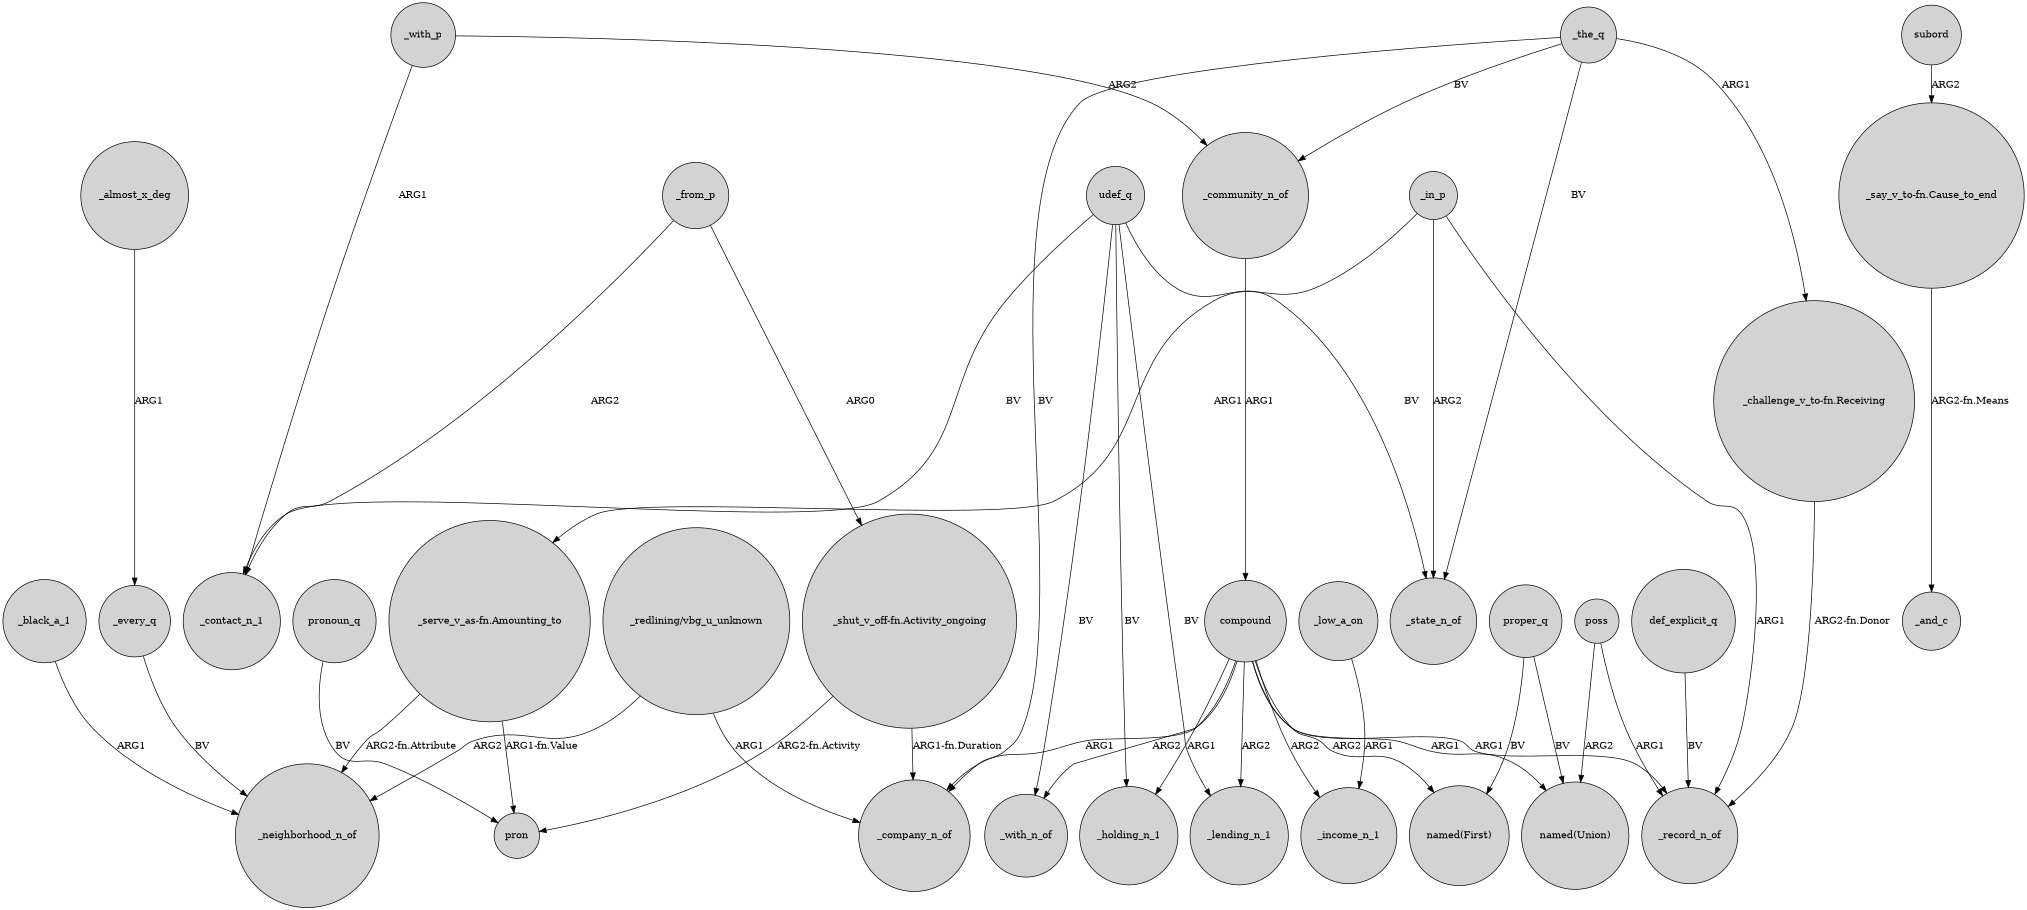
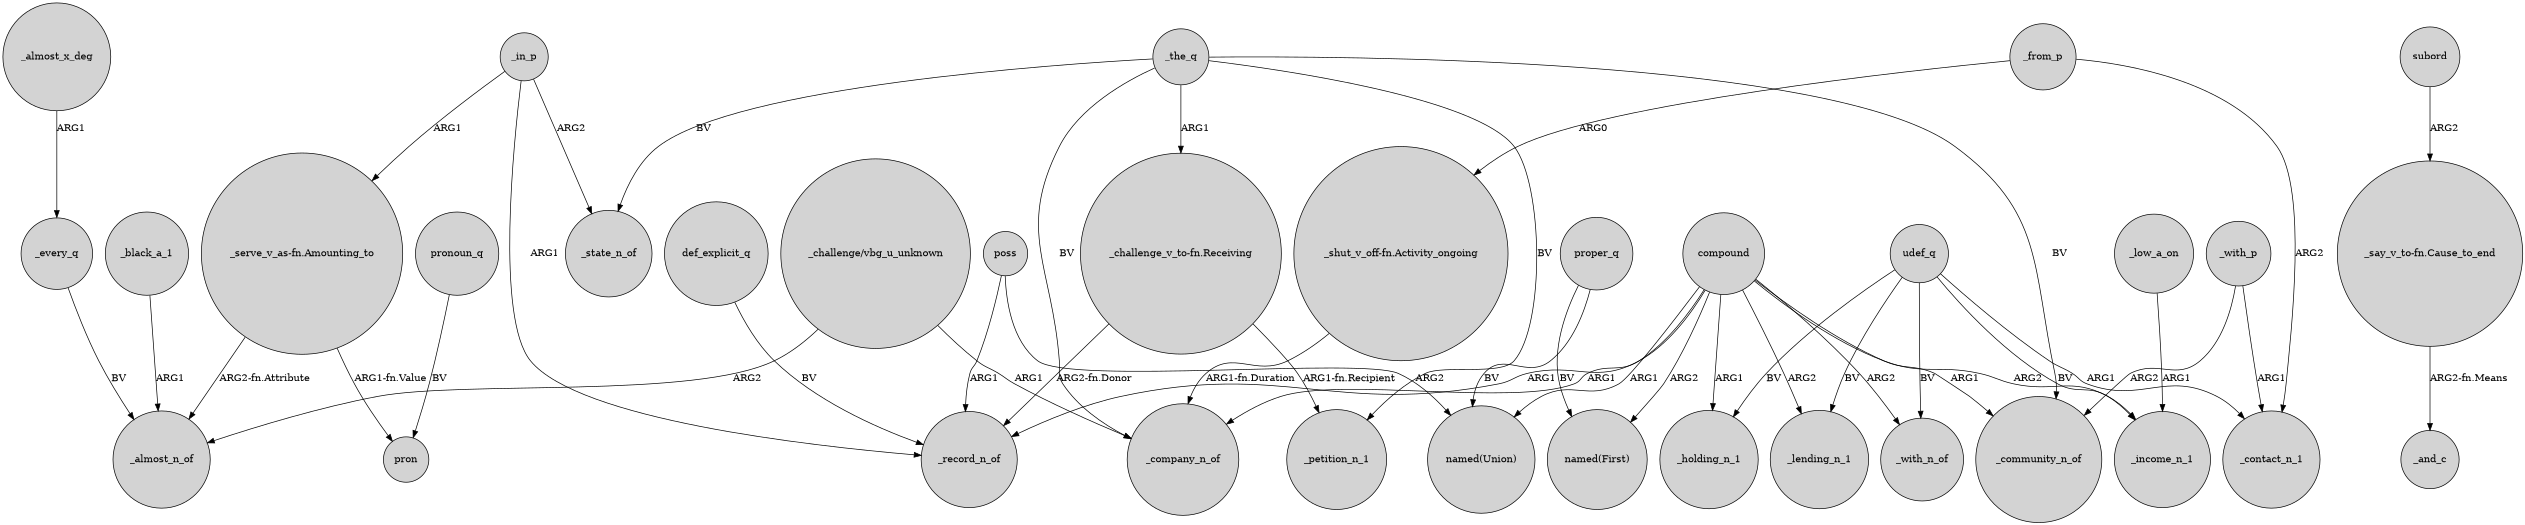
(1323, 344) -> (2024, 362)
(1013, 401) -> (2101, 379)
(1245, 416) -> (1868, 354)
none -> (1337, 460)
(696, 621) -> (876, 254)
(700, 785) -> none
(307, 836) -> (162, 460)
